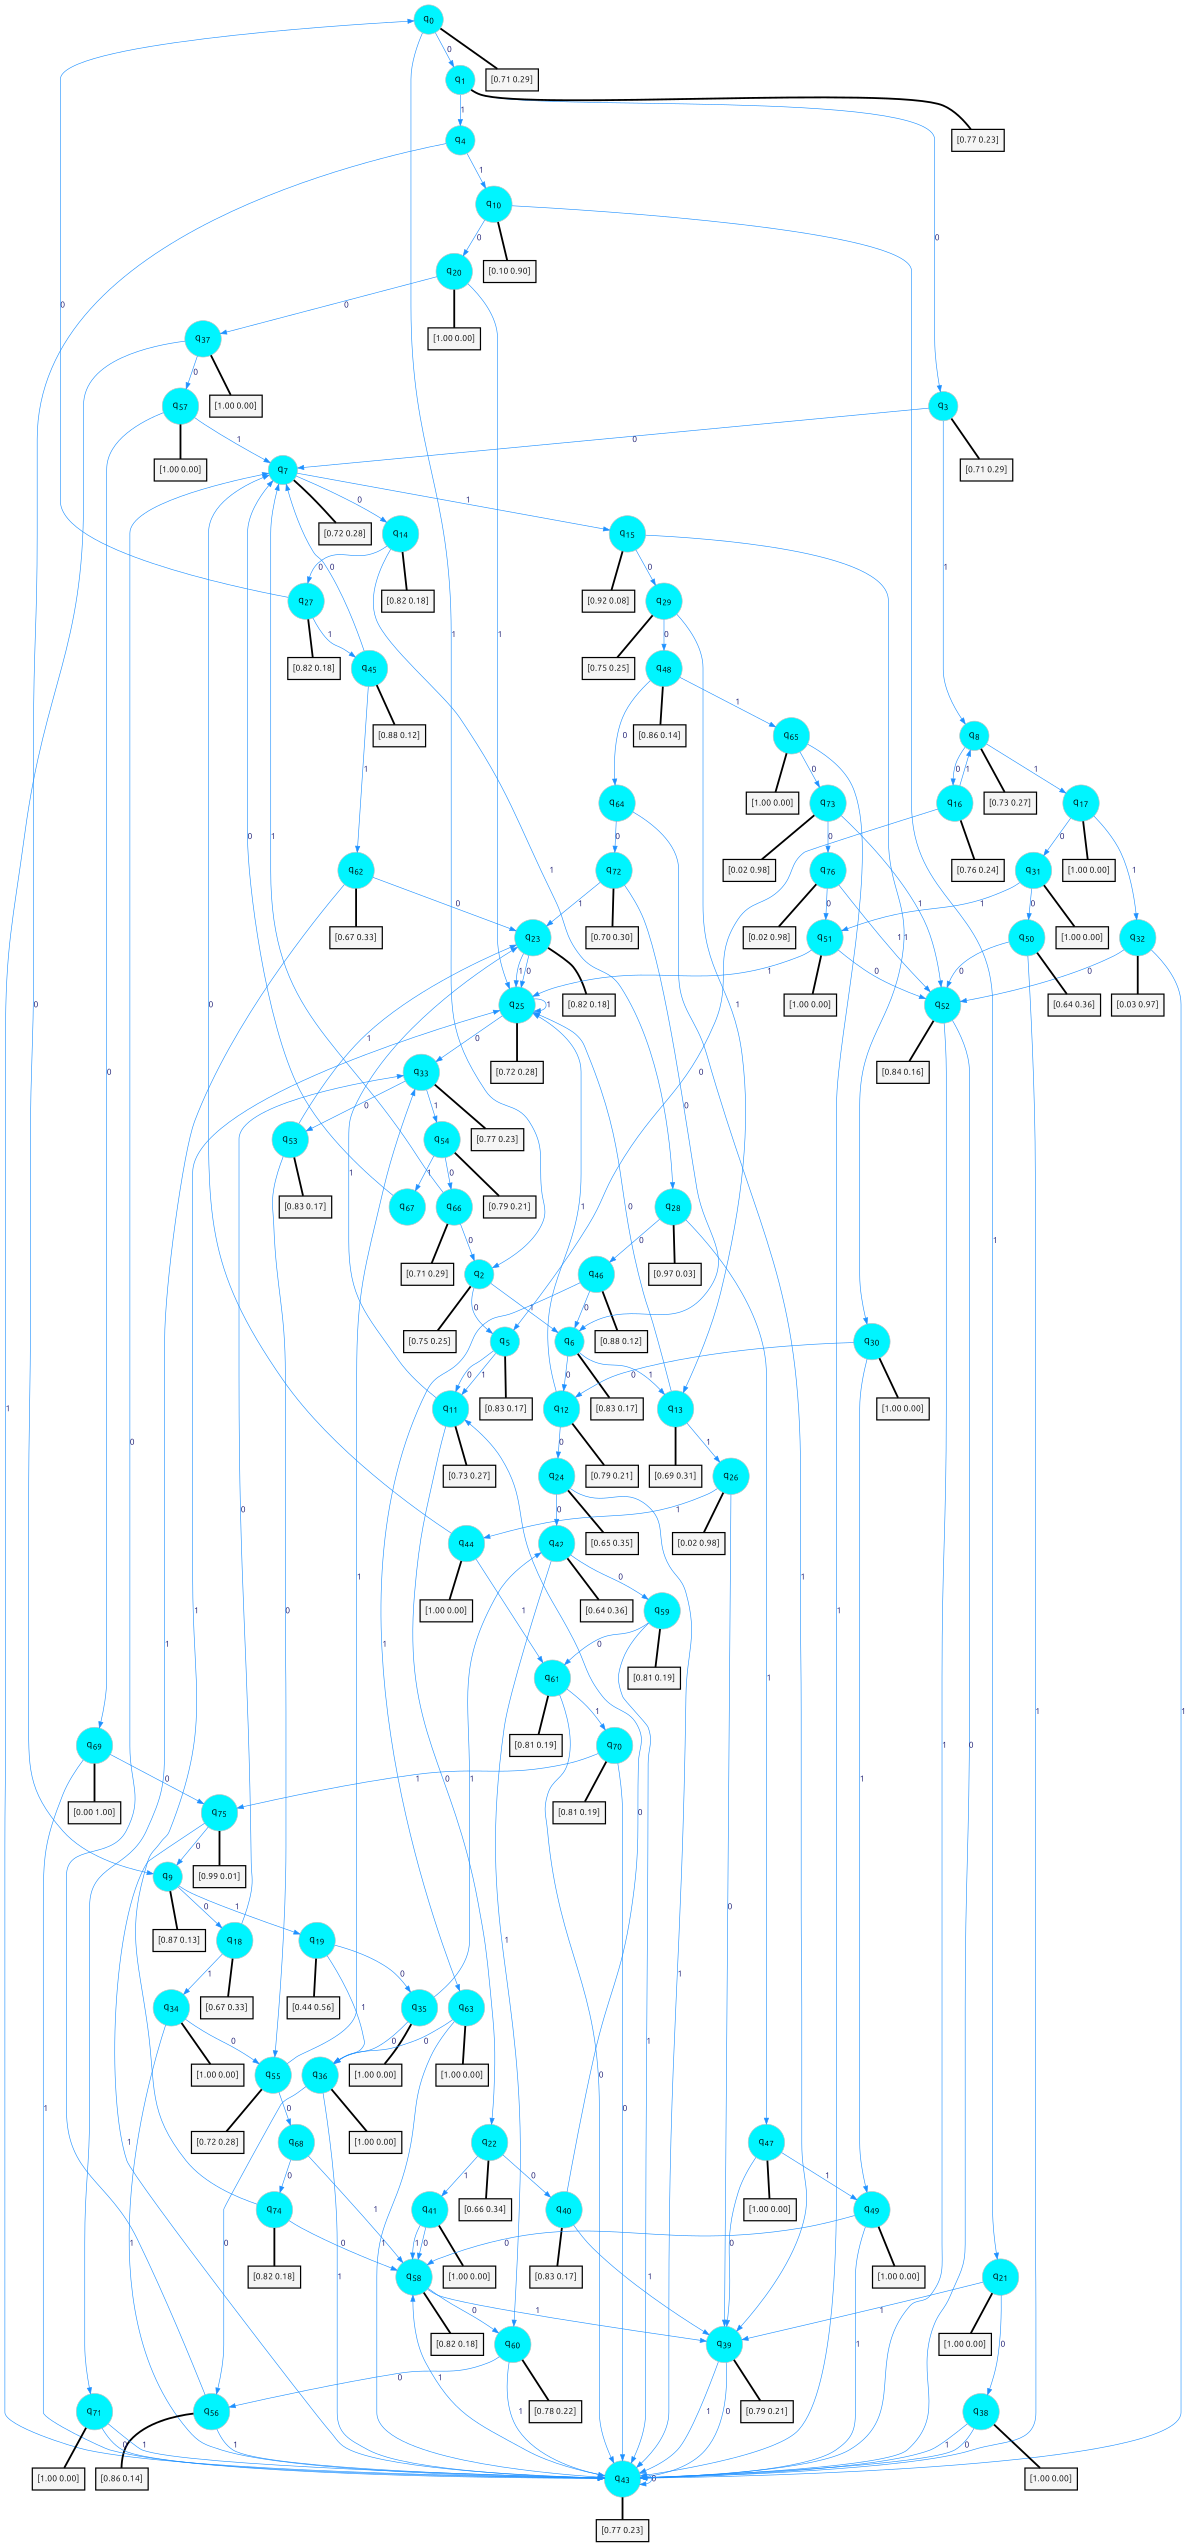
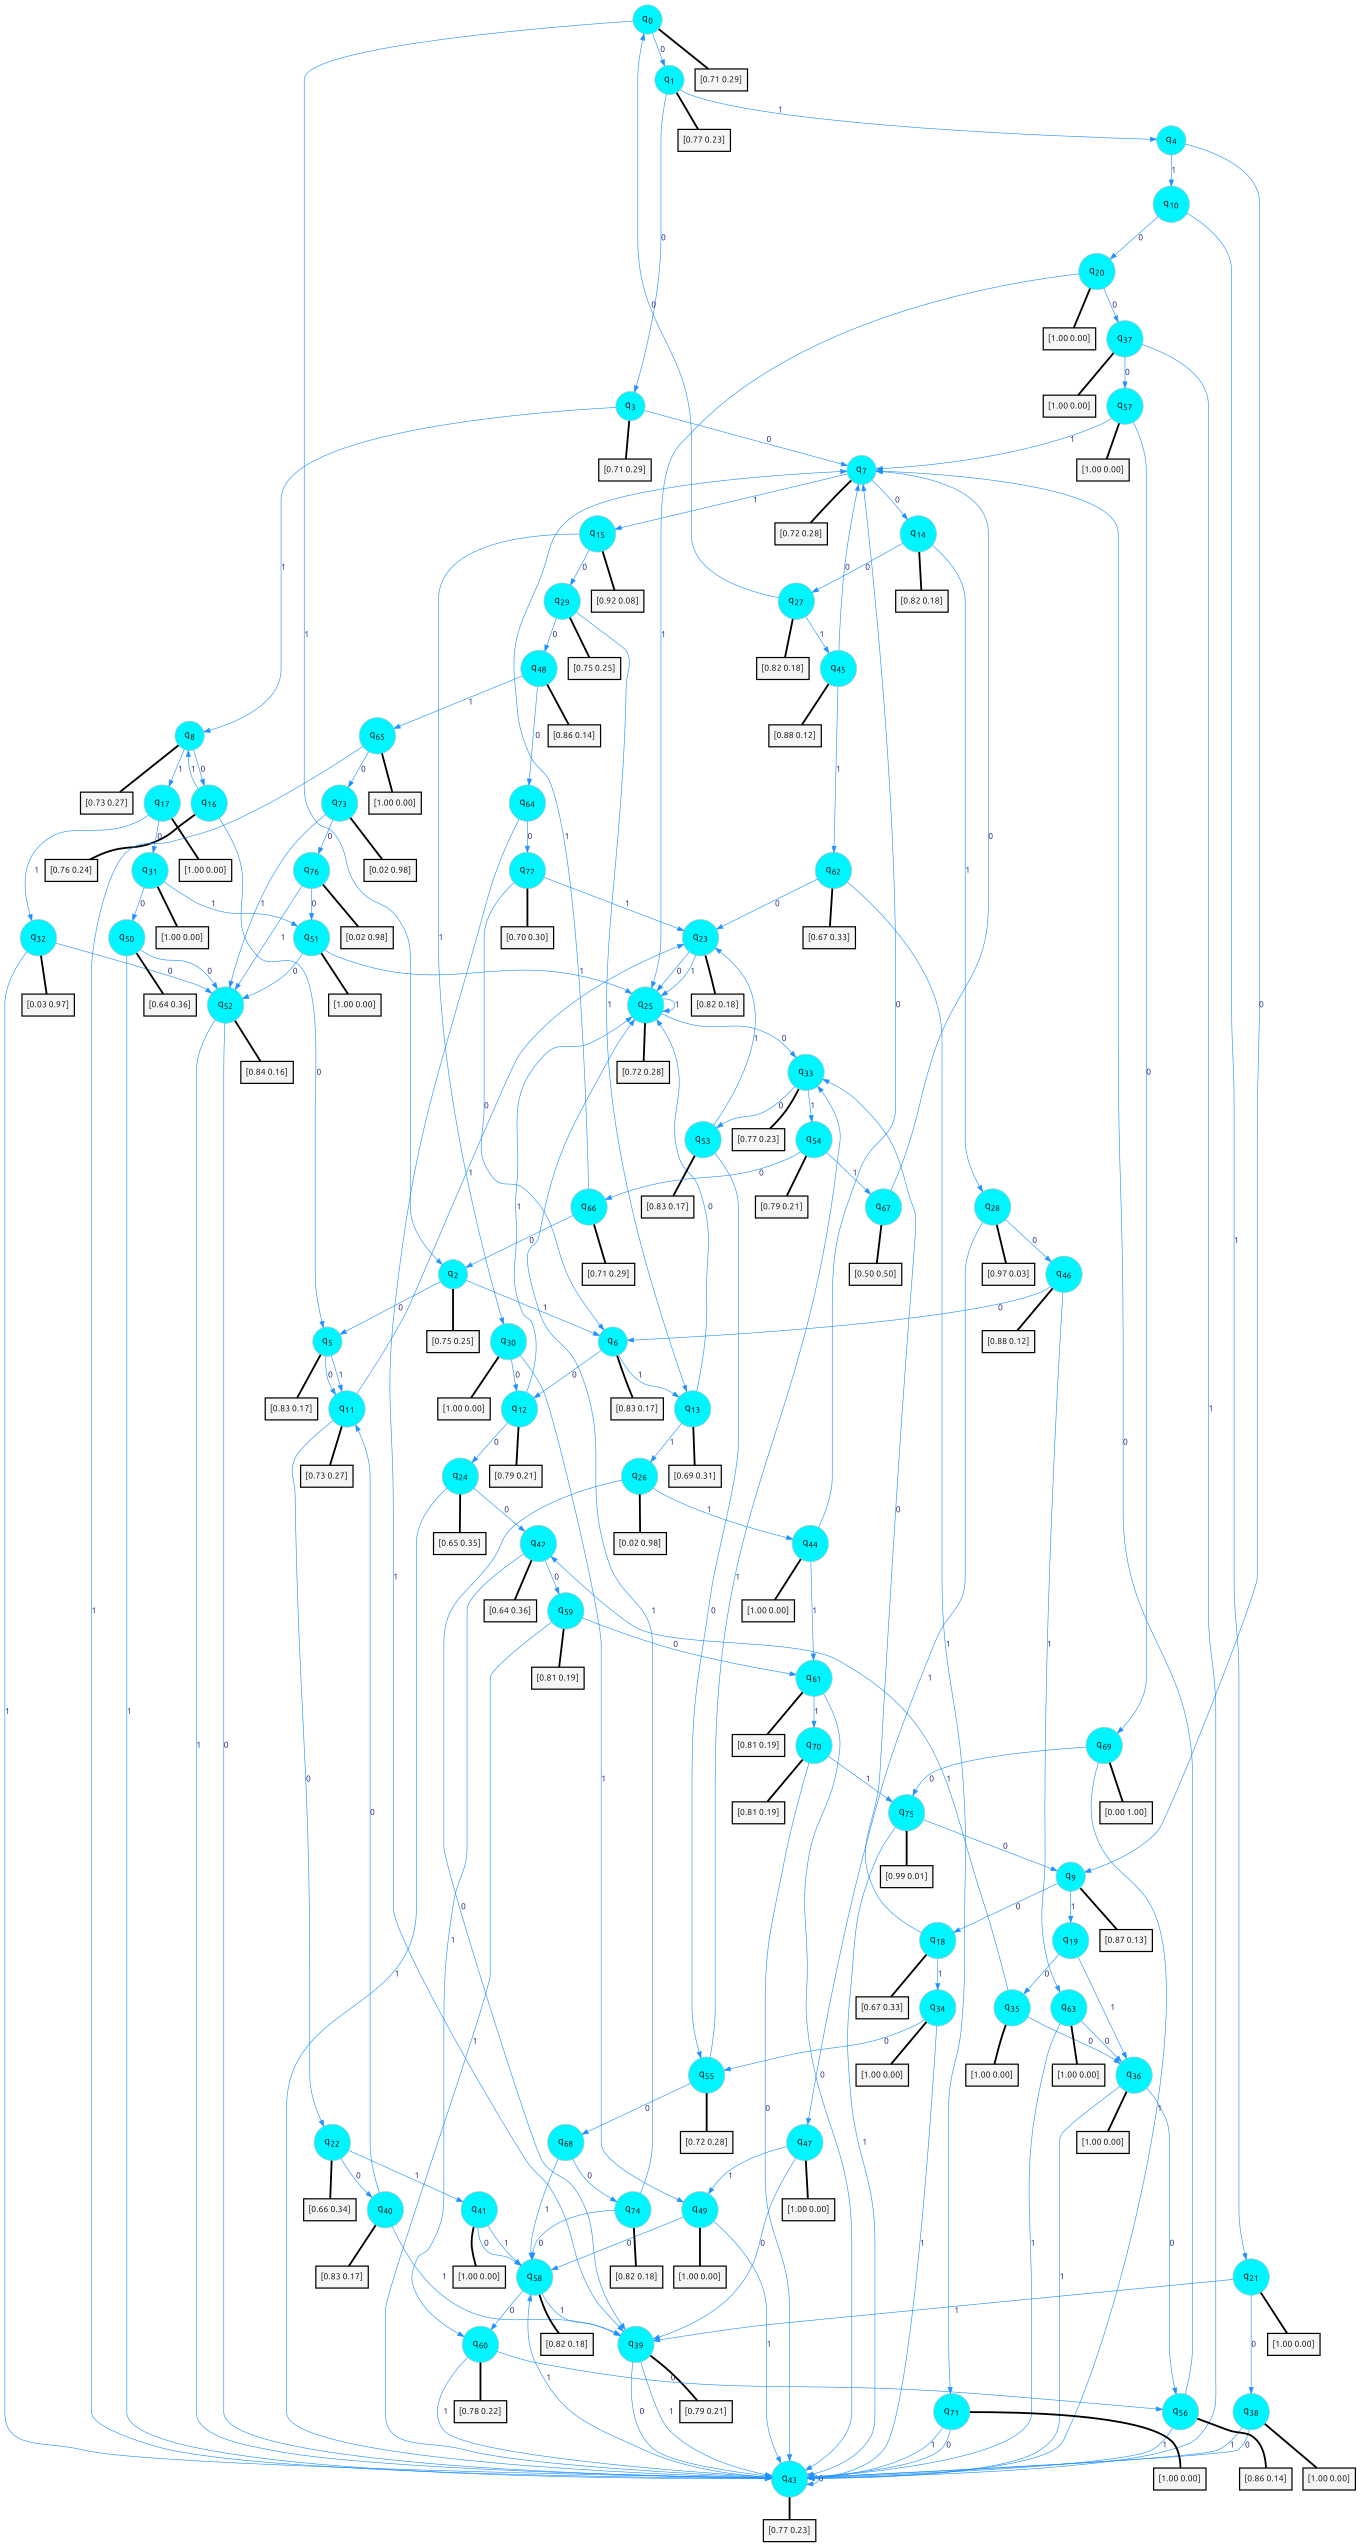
(510, 272) -> none
none -> (876, 1274)
(313, 2008) -> none
